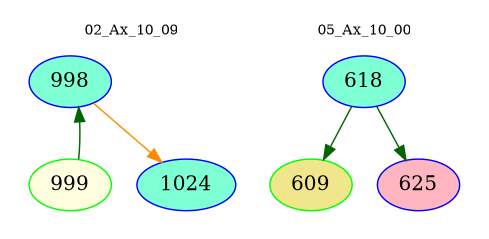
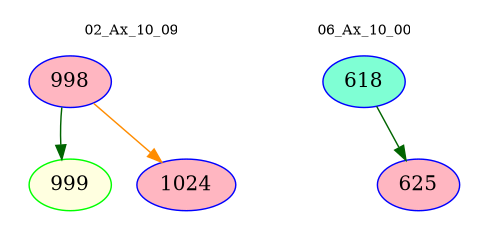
(365, 31) -> (365, 31)
(70, 82) -> (70, 82)
(80, 141) -> (61, 126)
(186, 185) -> (186, 185)
(311, 185) -> none
